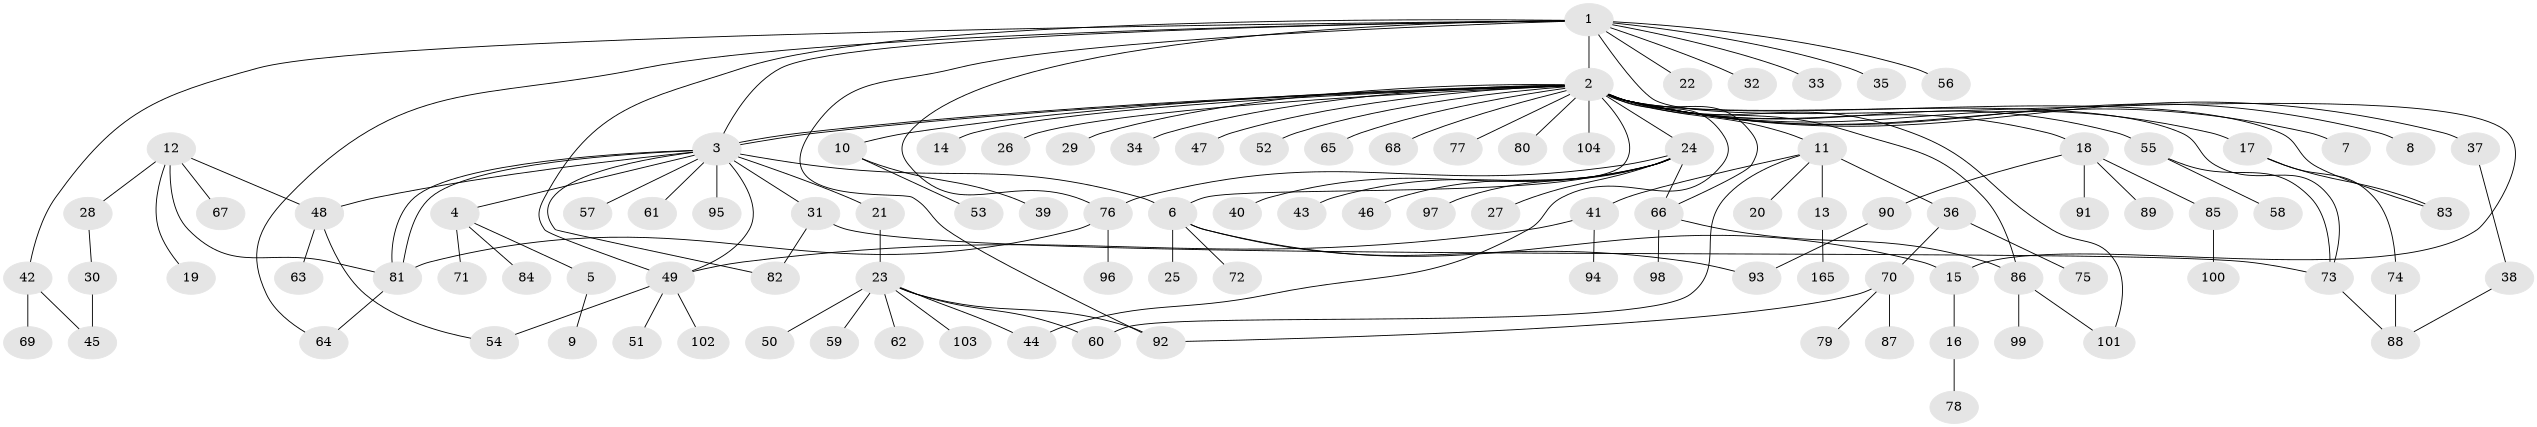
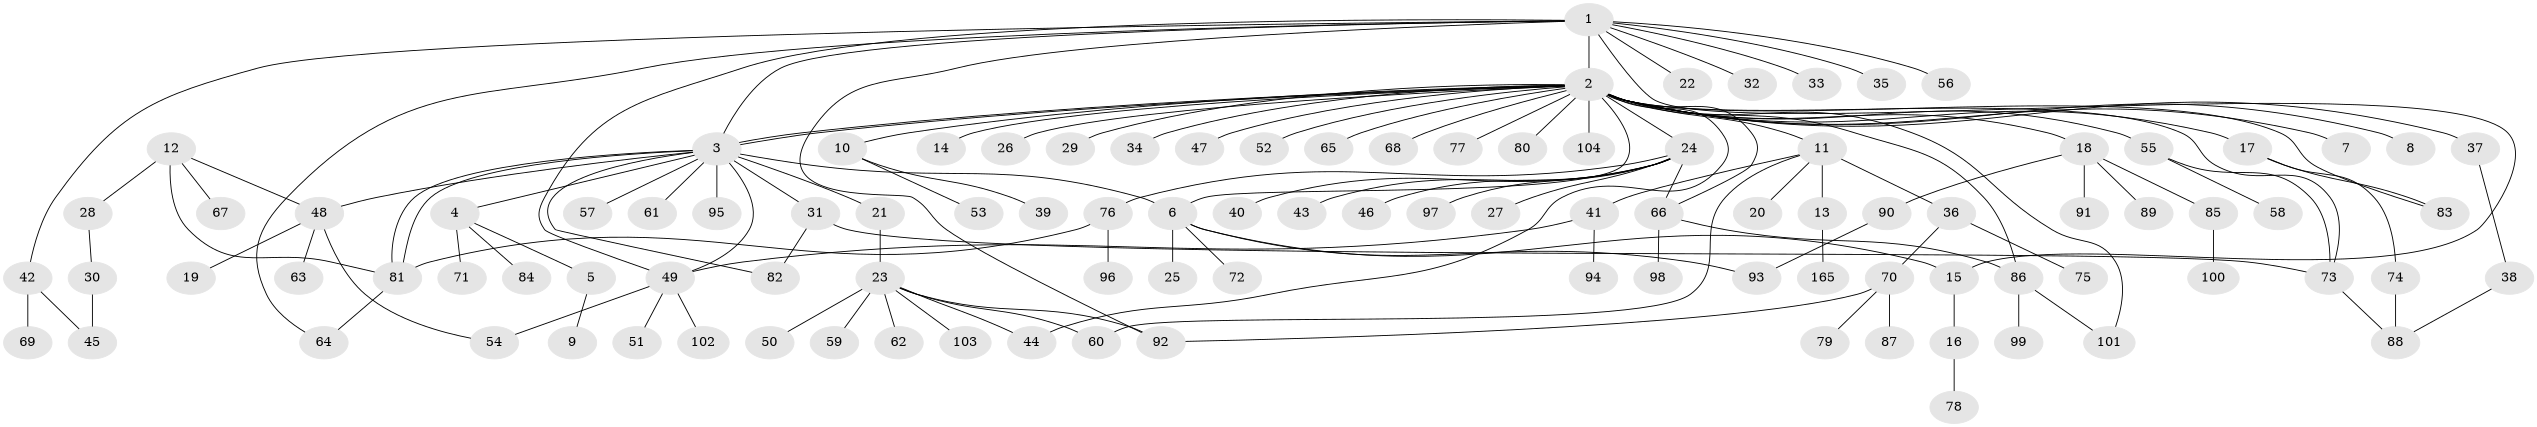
(1115, 55) -> none
(156, 217) -> (251, 248)
